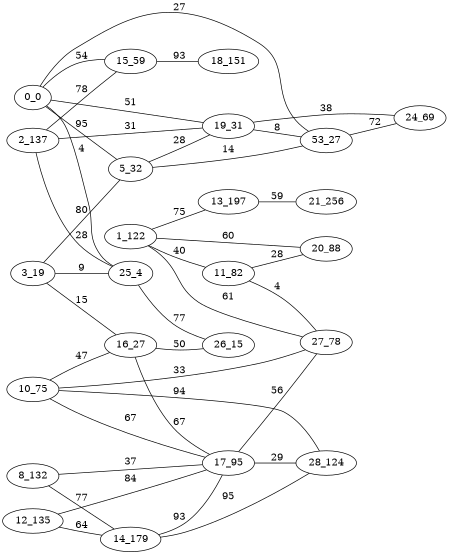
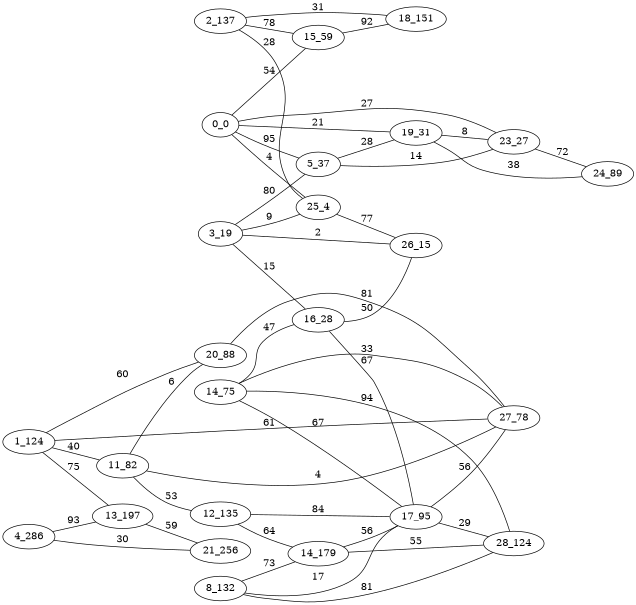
(180, 56) -> (367, 22)
(131, 103) -> (318, 123)
(420, 118) -> (608, 174)
(131, 133) -> (316, 13)
(326, 140) -> (514, 142)
(131, 169) -> (318, 164)
(131, 237) -> (29, 442)
none -> (316, 240)
(277, 255) -> (172, 382)
none -> (378, 305)
(131, 345) -> (318, 320)
(33, 389) -> (220, 392)
(131, 462) -> (318, 577)
(228, 497) -> (416, 542)
(82, 498) -> (269, 564)
none -> (160, 499)
(180, 517) -> (367, 532)
none -> (29, 537)
none -> (371, 594)
